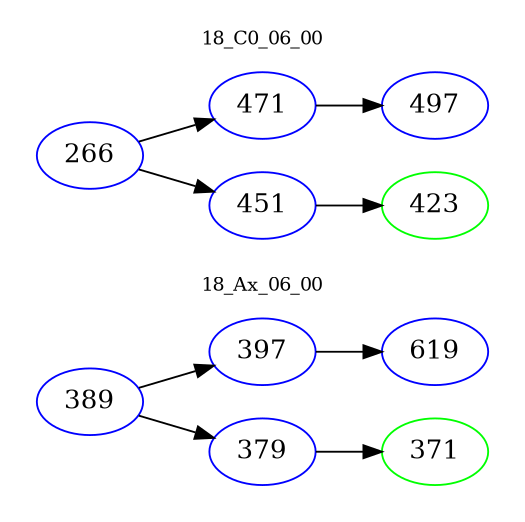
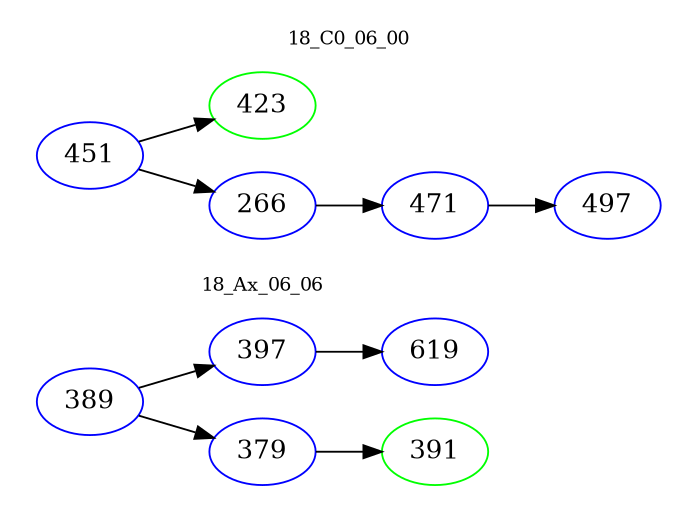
(167, 178) -> (167, 178)
(263, 286) -> (263, 286)
(435, 452) -> (435, 452)
